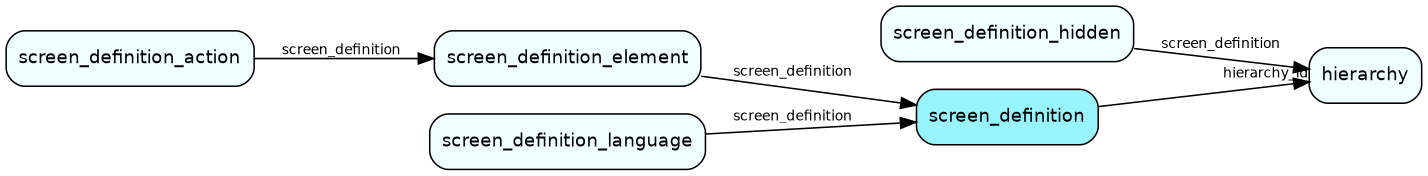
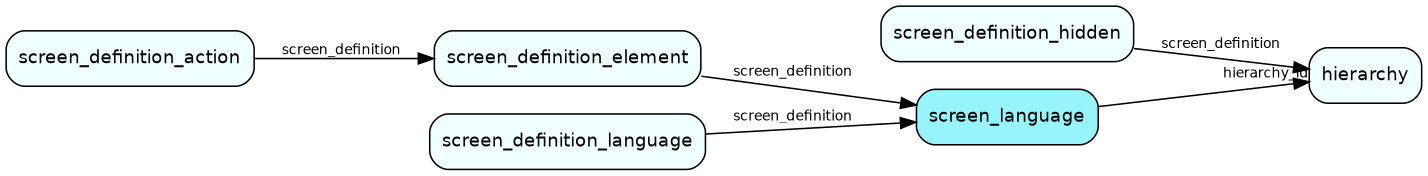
(1007, 117) -> (1007, 117)
